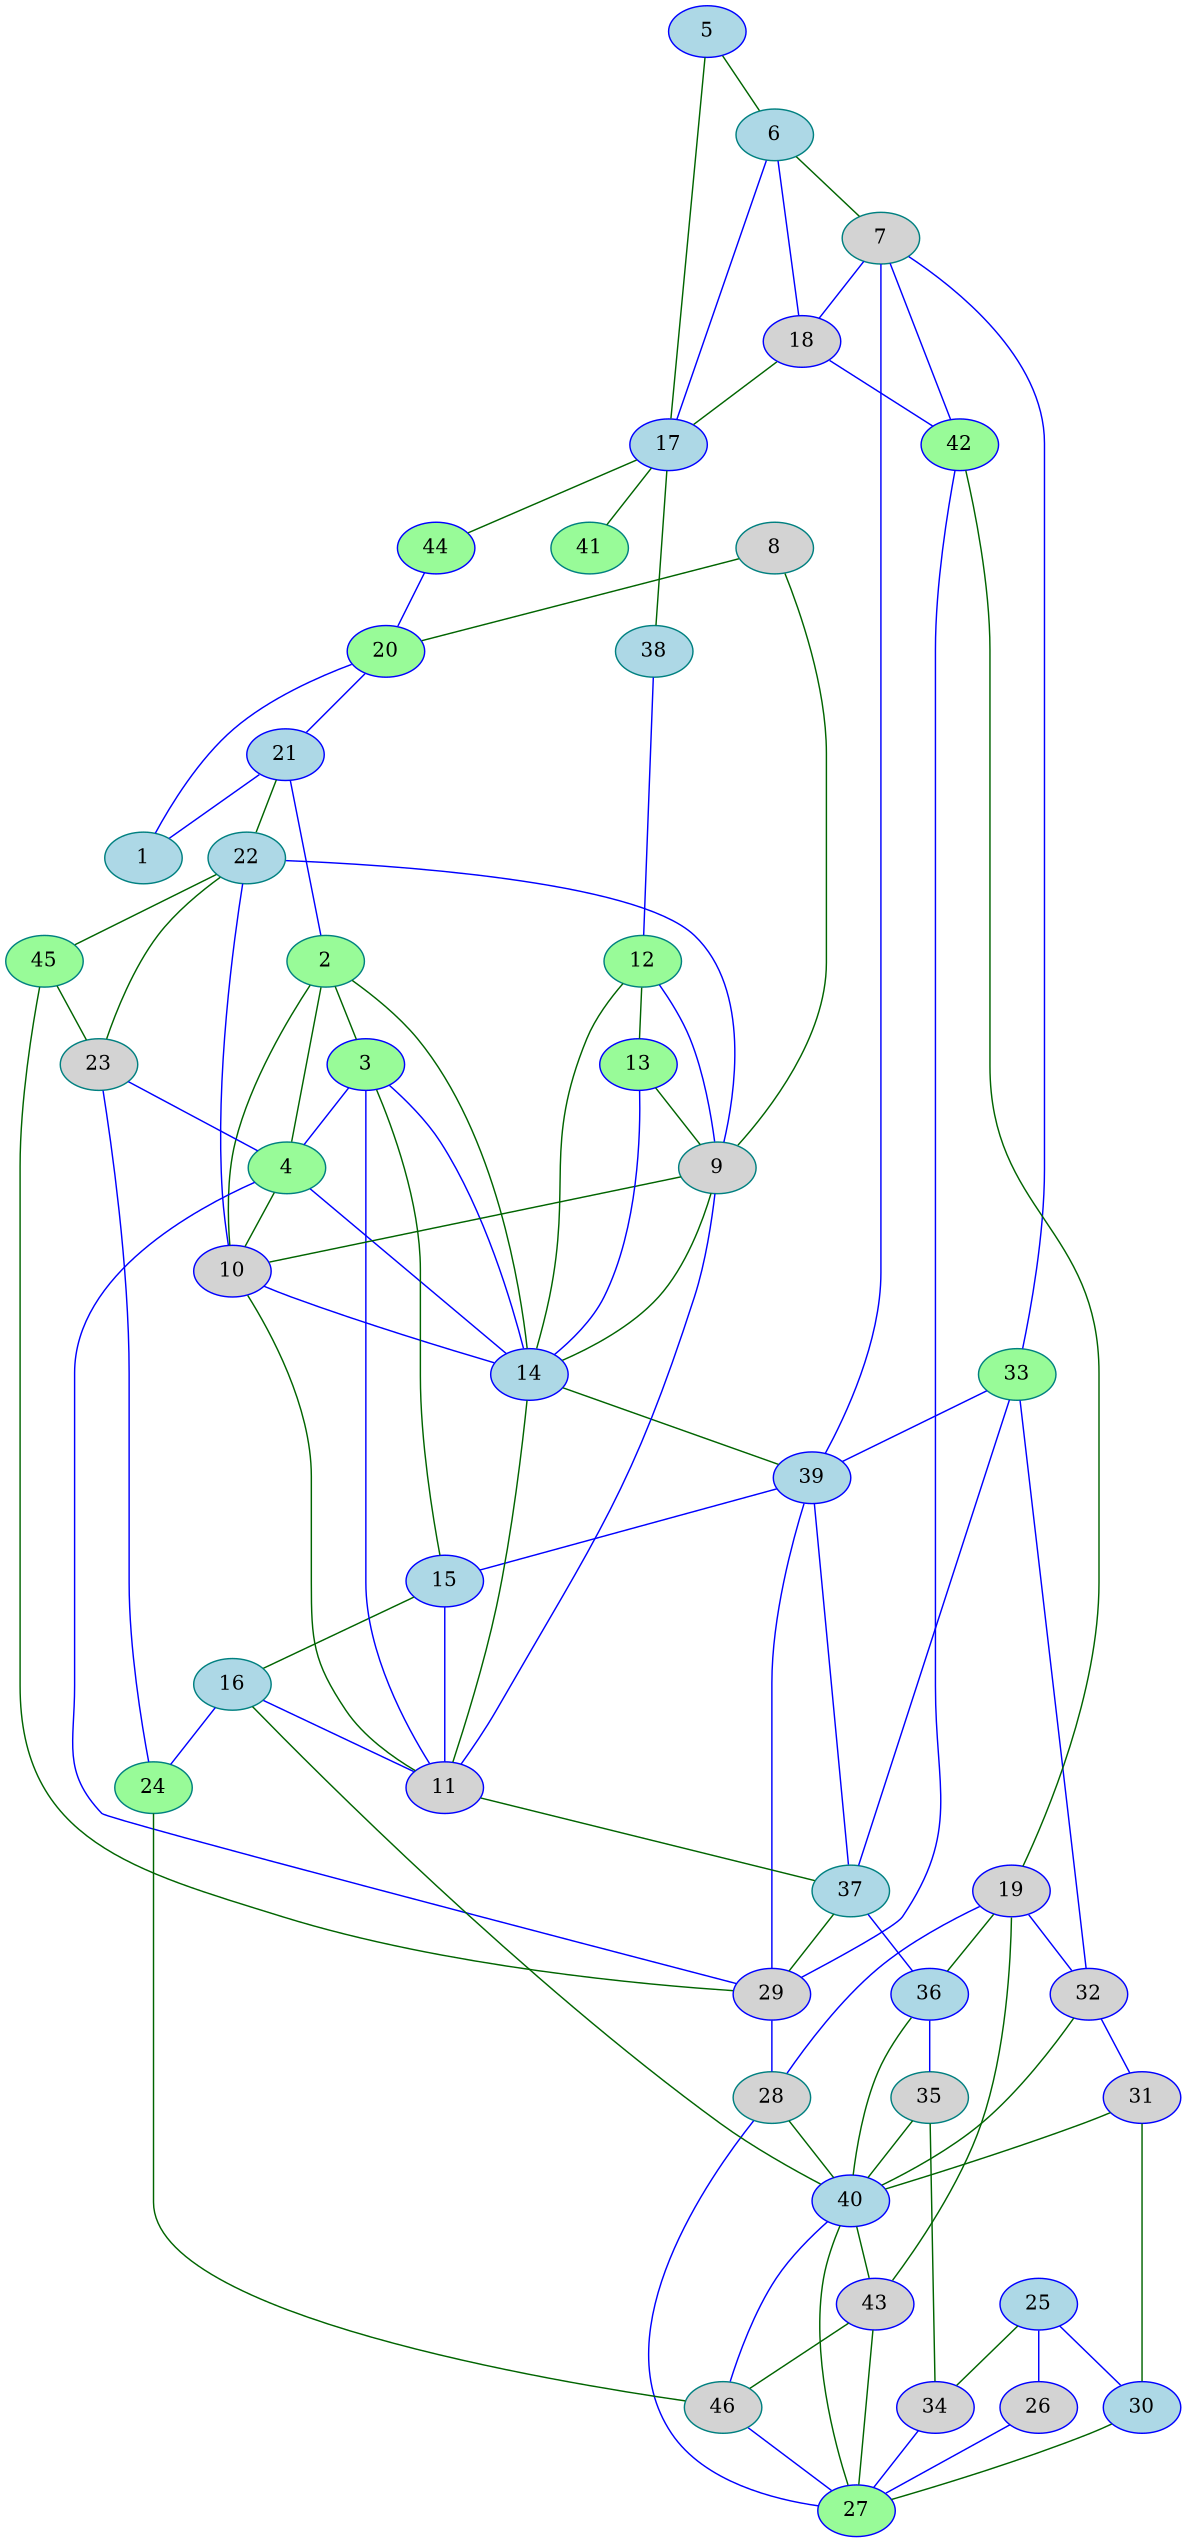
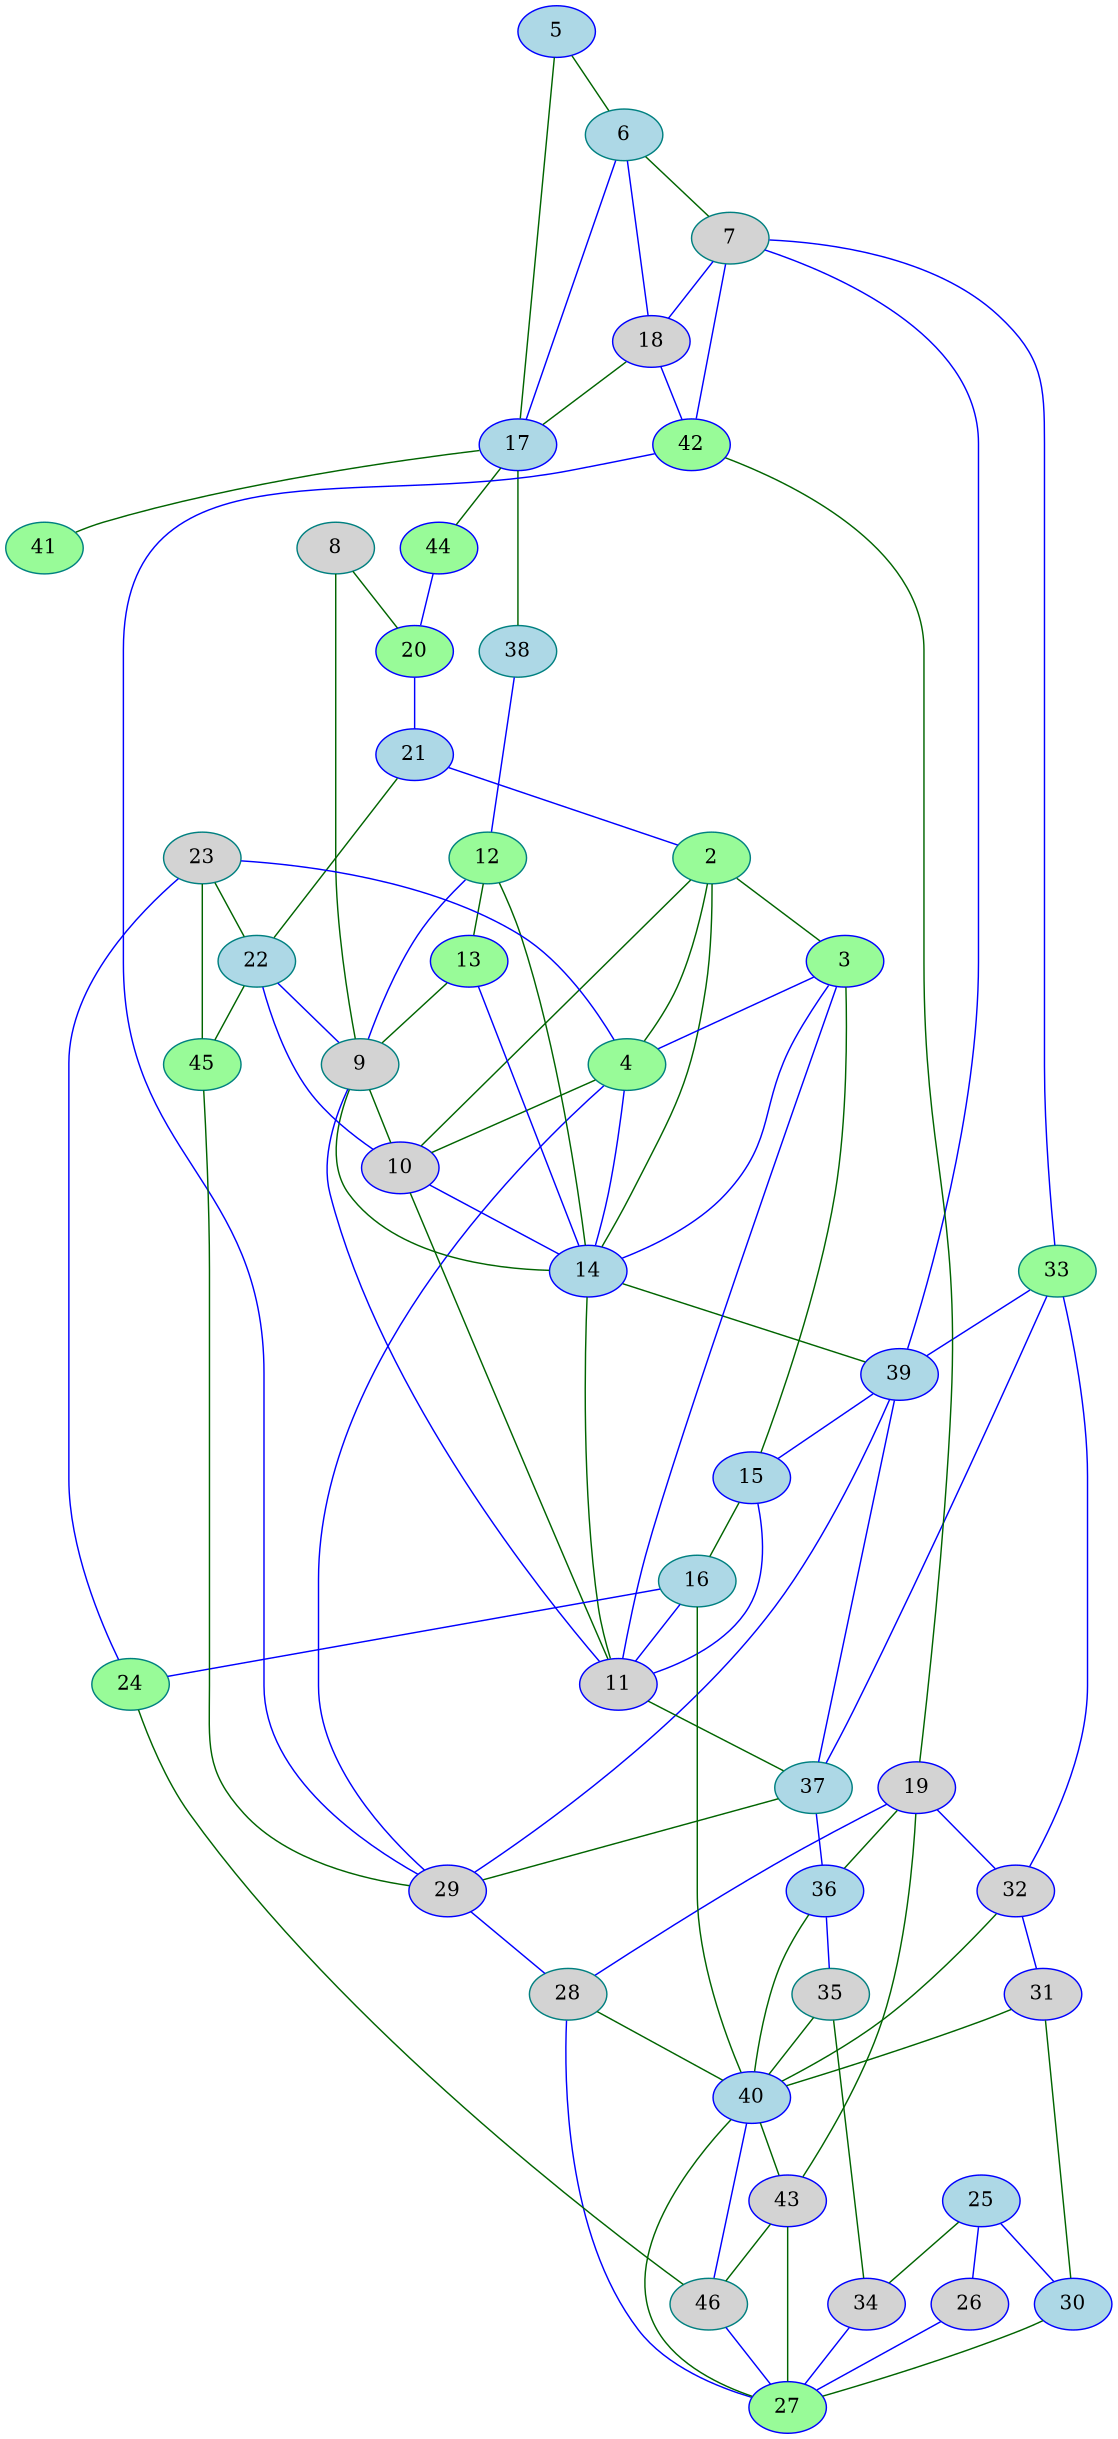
(143, 858) -> none
